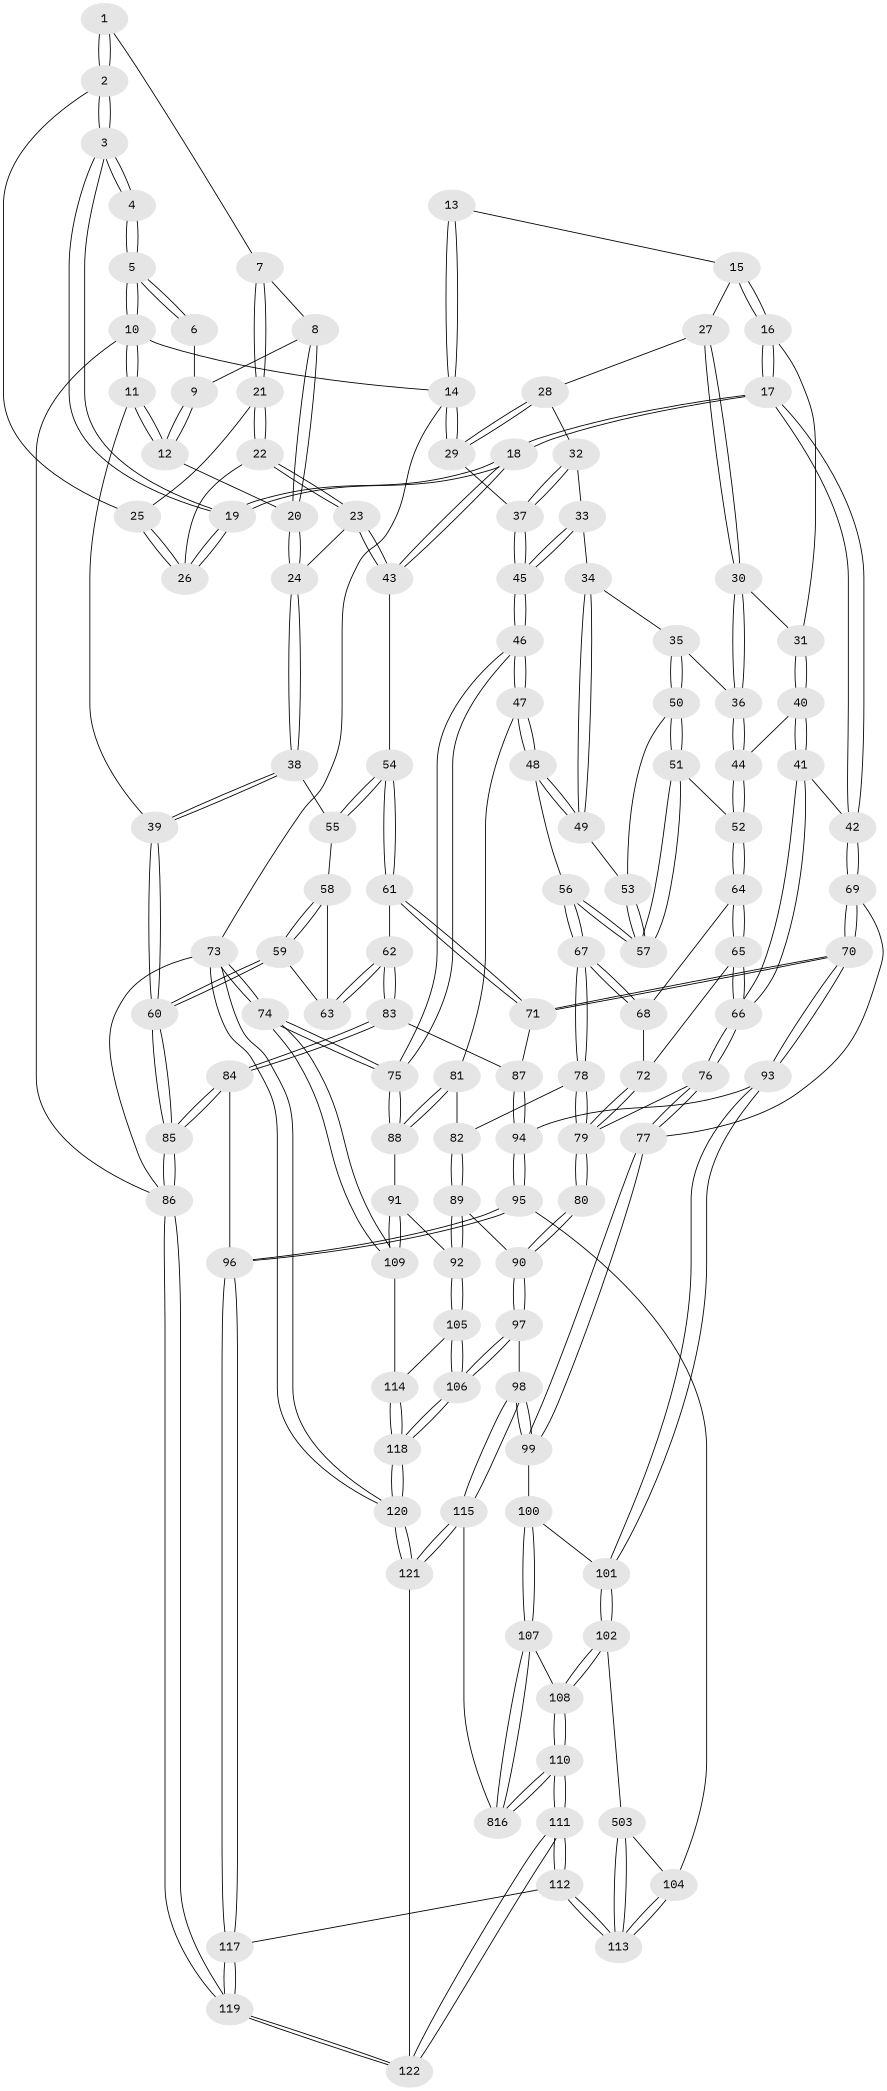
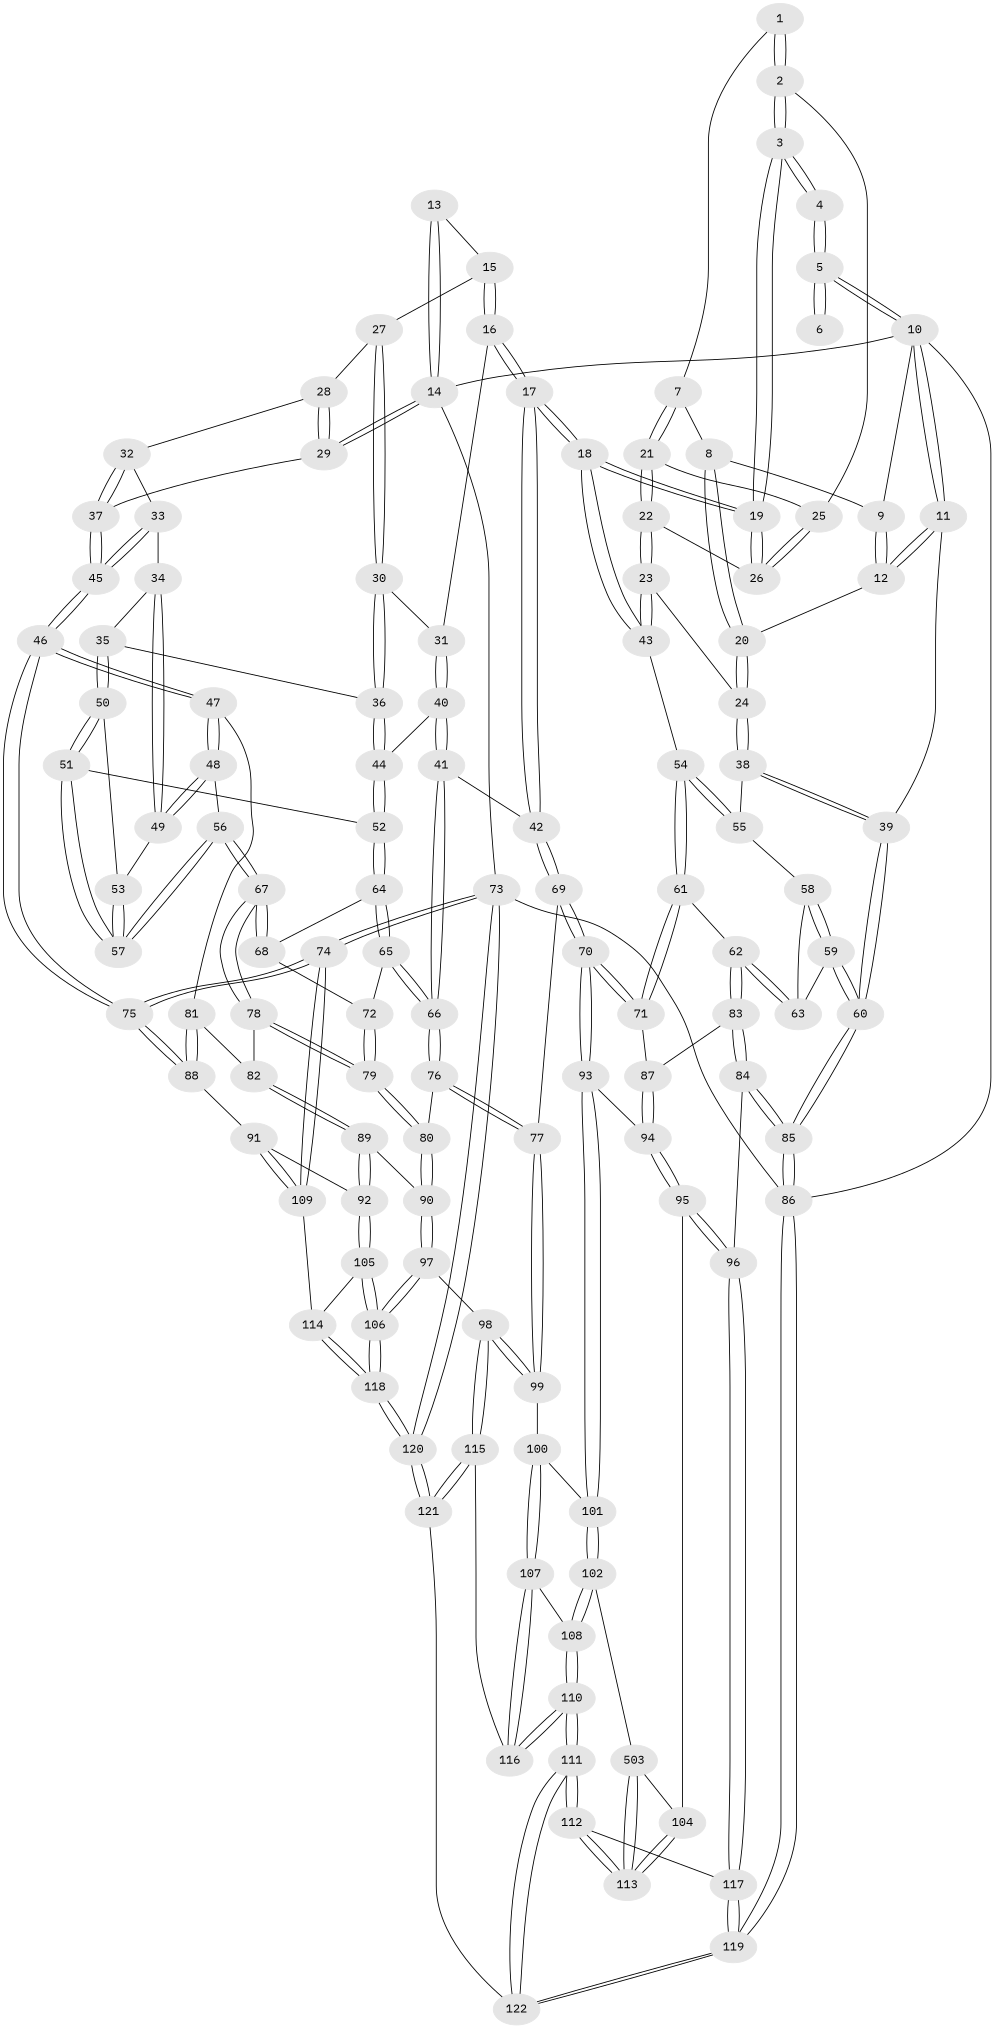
(194, 361) -> (898, 423)
(657, 1101) -> (431, 1107)
(498, 1823) -> (510, 1761)
